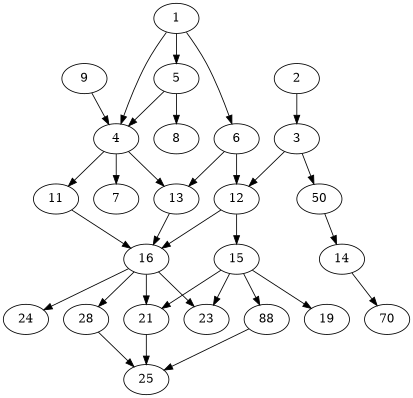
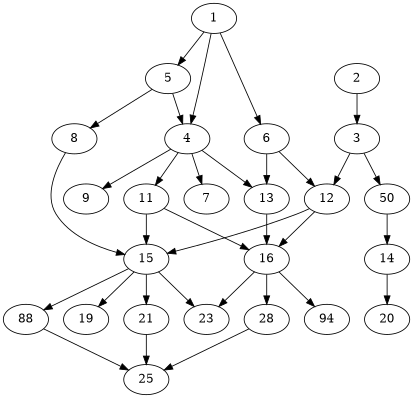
(98, 105) -> (140, 167)
none -> (58, 217)
none -> (146, 225)
(146, 285) -> none
(26, 319) -> (327, 319)
(387, 319) -> (387, 319)
